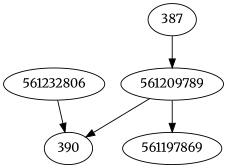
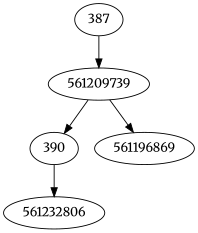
(172, 84) -> (99, 84)
(60, 112) -> (54, 176)
(172, 148) -> (144, 148)
